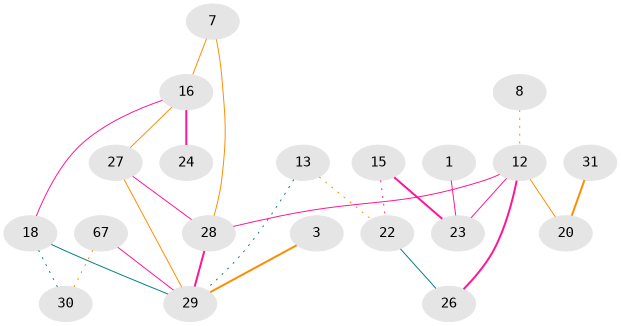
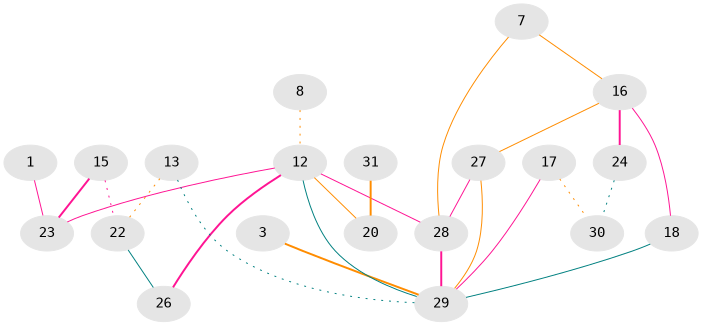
(101, 233) -> (549, 163)
none -> (341, 256)
(48, 269) -> (608, 198)
